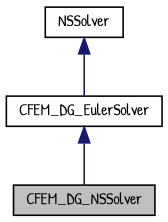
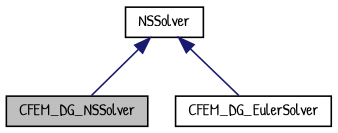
(84, 164) -> (115, 72)
